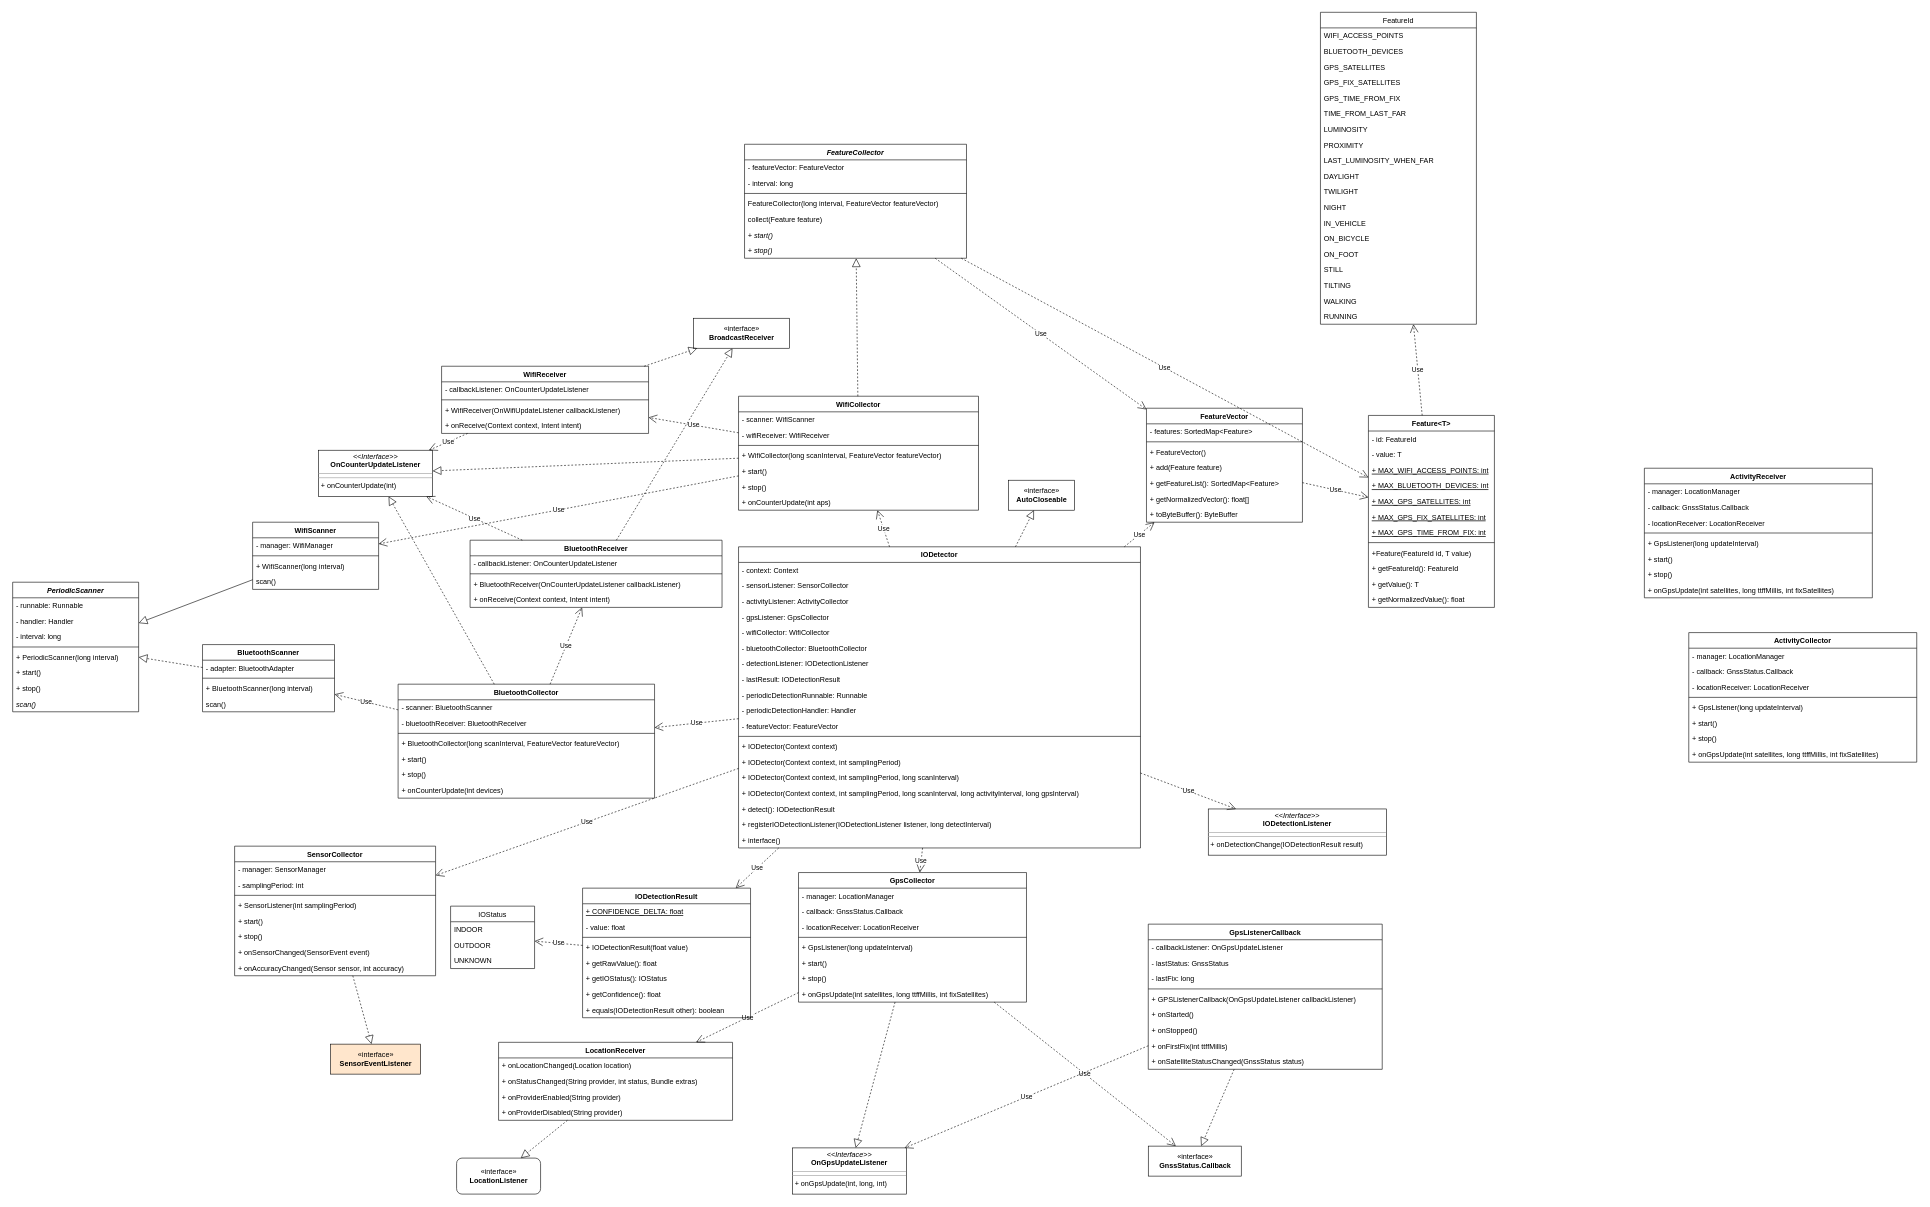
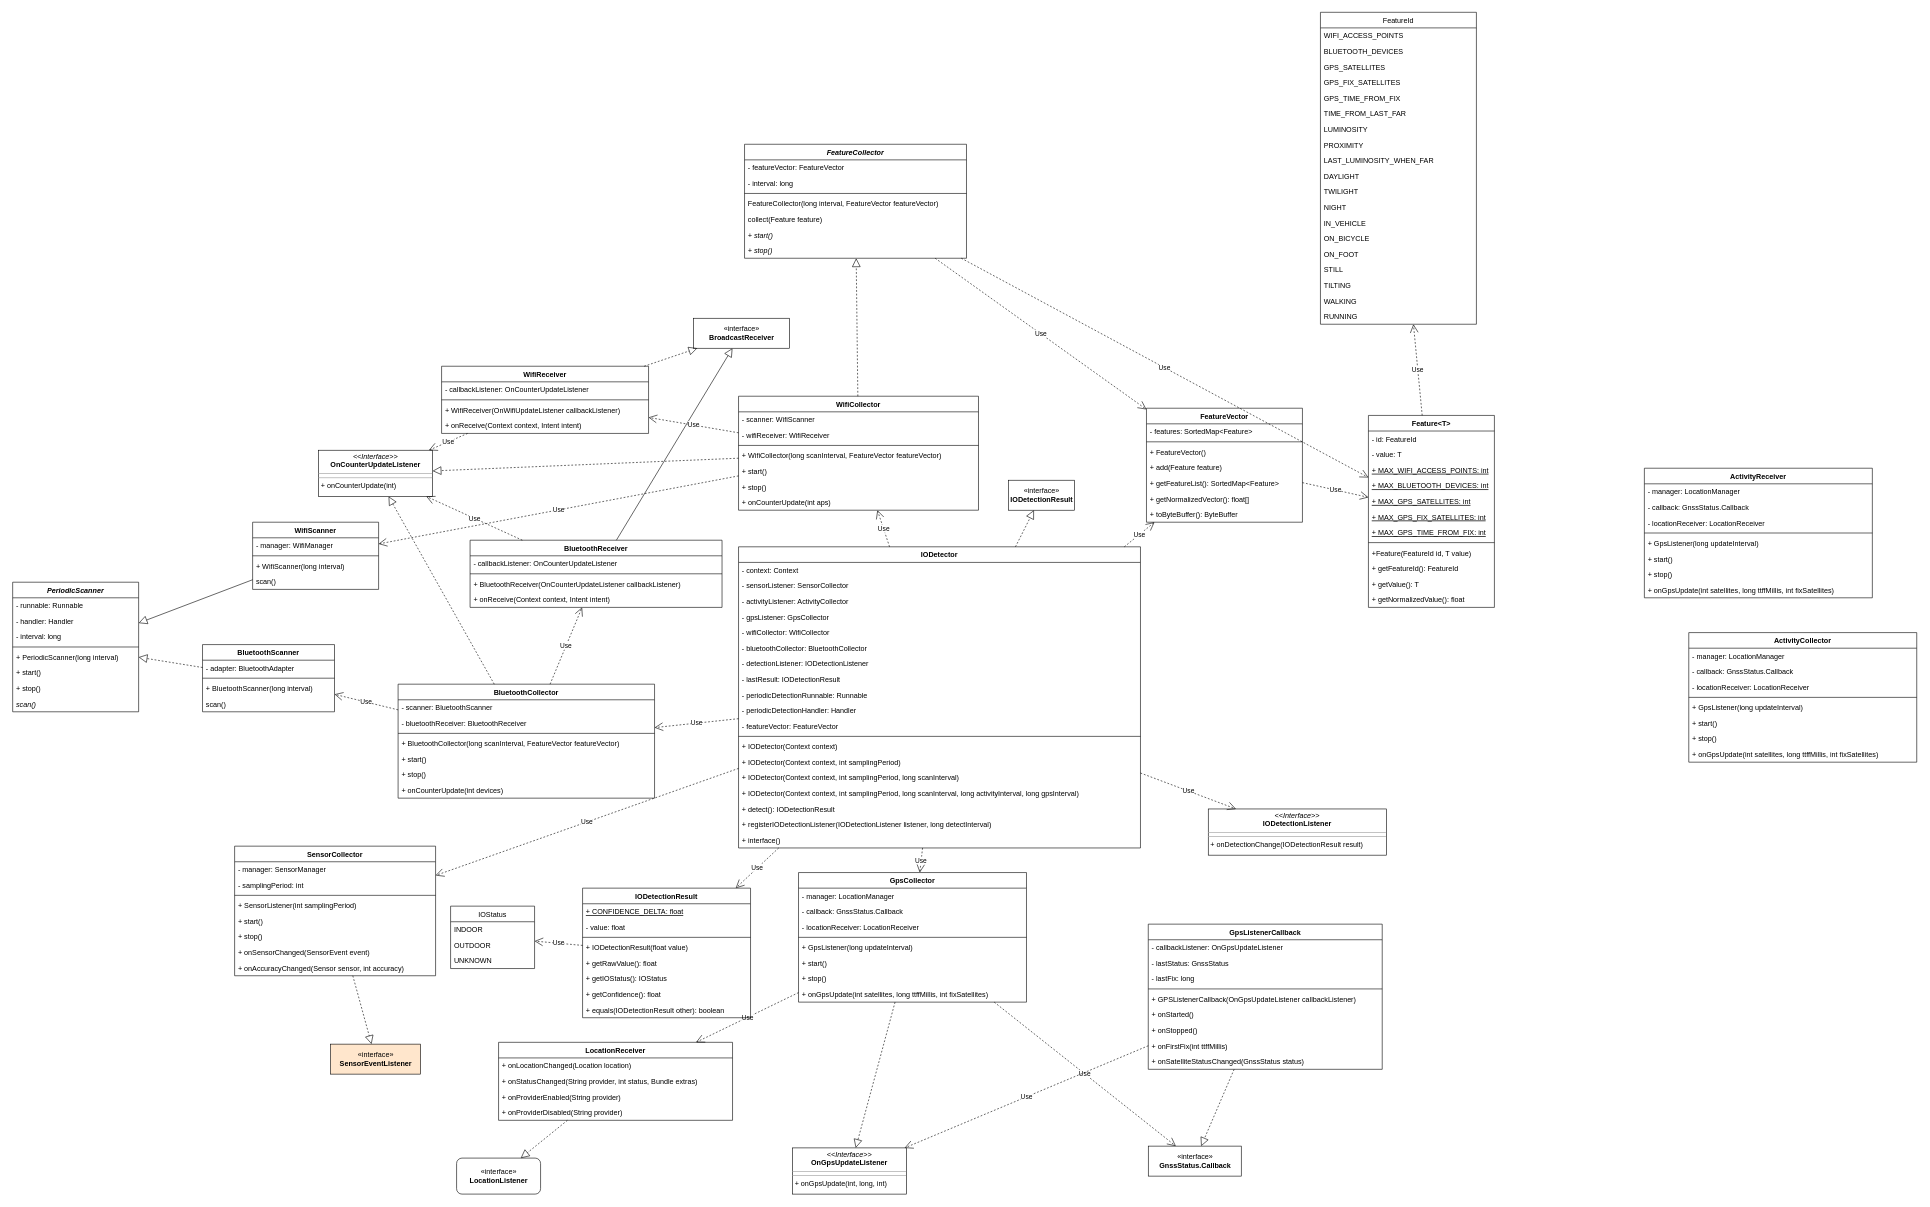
(672, 448) -> (672, 448)
(1042, 495) -> (1042, 495)
